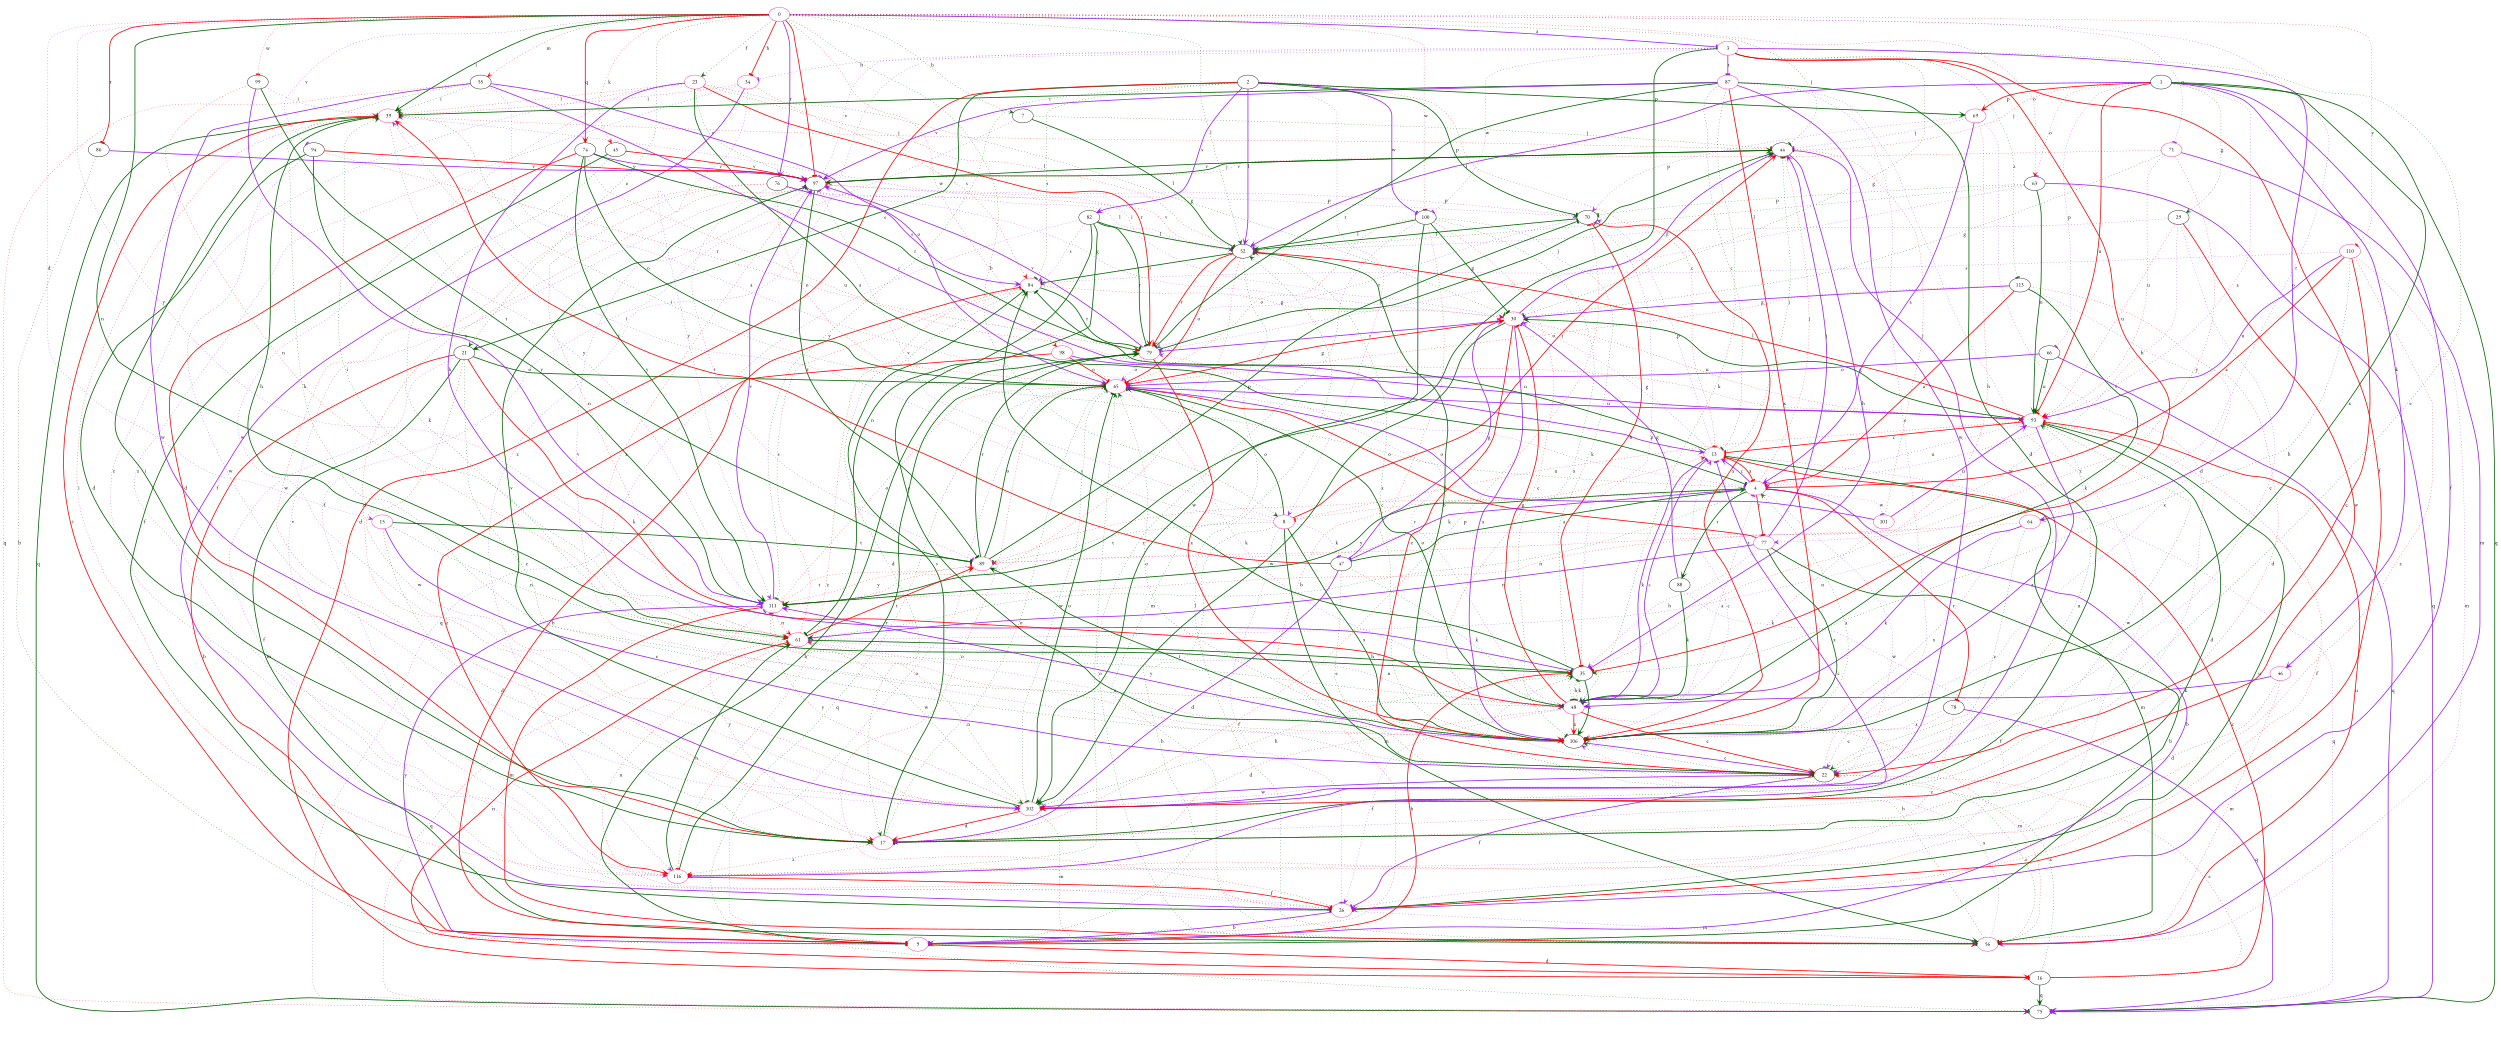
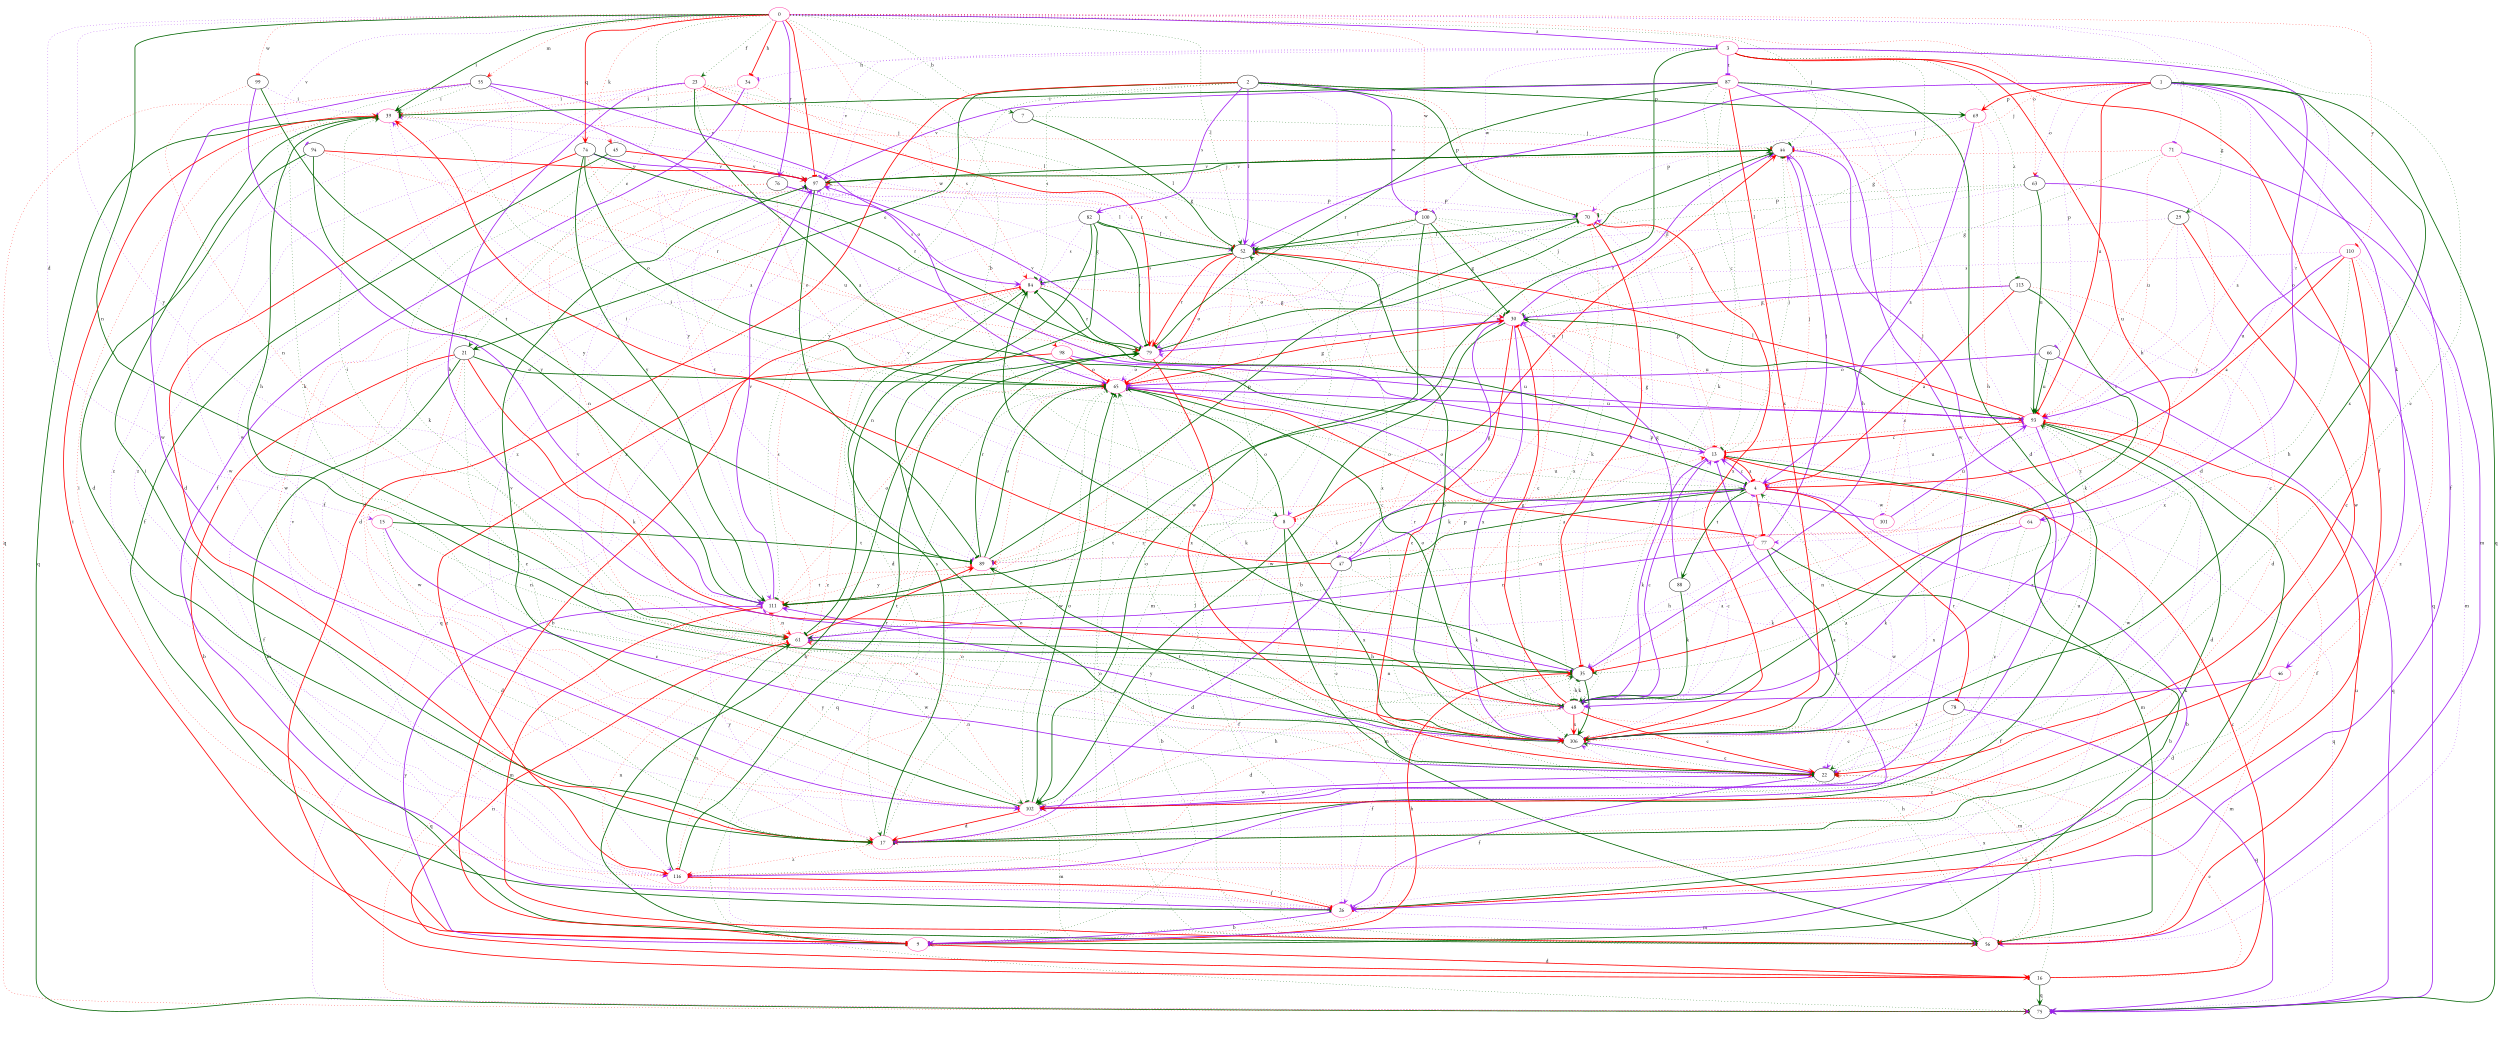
(99, 150) -> none
(1587, 217) -> (1587, 217)
